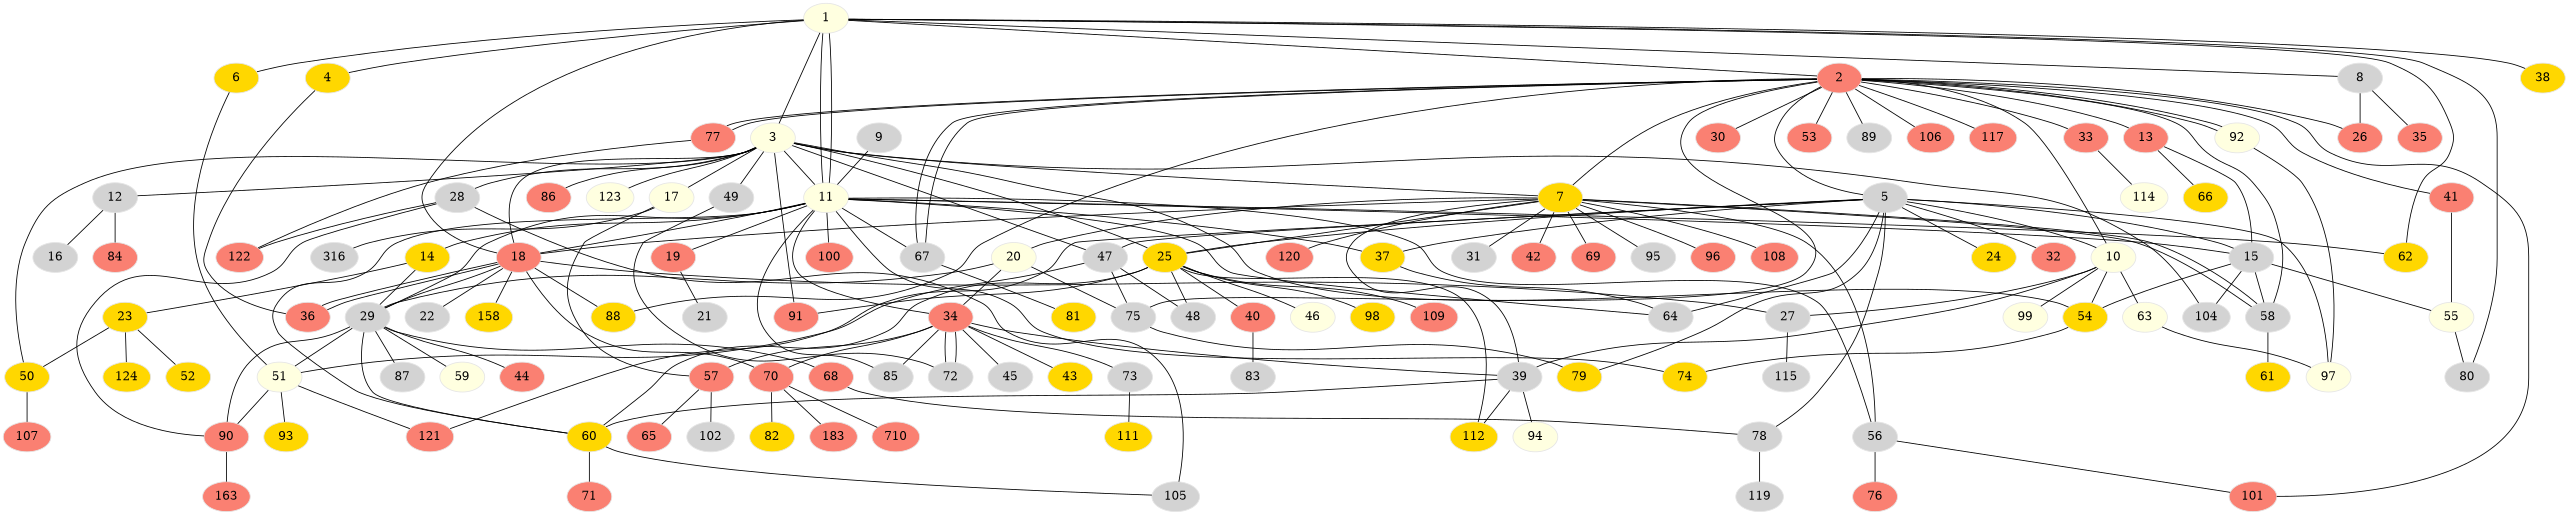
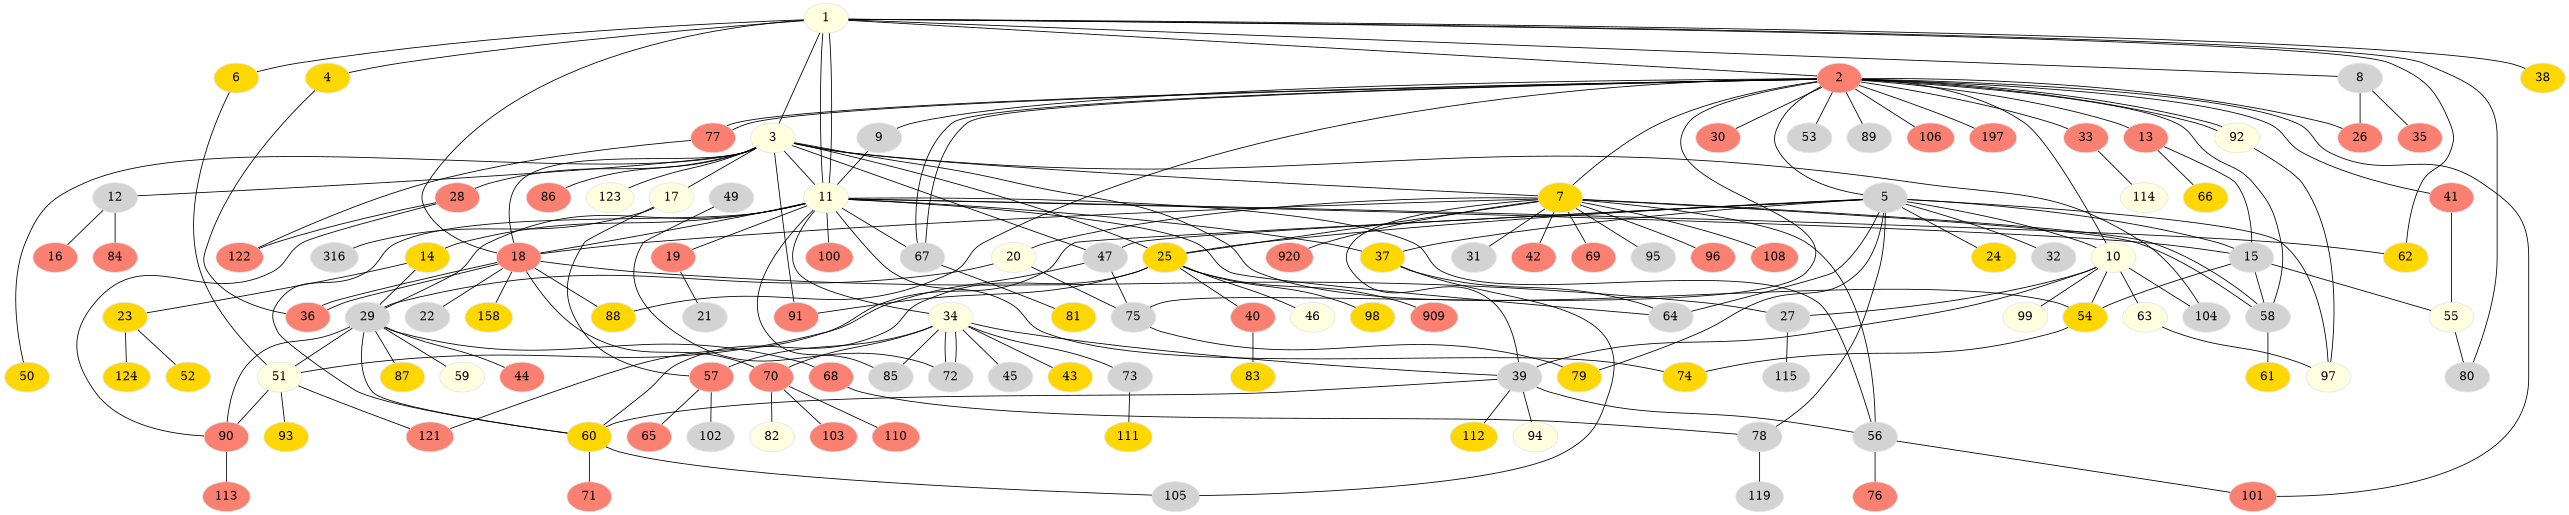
none -> (1355, 87)
(1809, 138) -> (1809, 138)
(1993, 138) -> (1993, 138)
(752, 168) -> none
(457, 198) -> (457, 198)
(55, 257) -> (55, 257)
(1290, 257) -> (1290, 257)
(2054, 257) -> (2054, 257)
(865, 273) -> (1557, 455)
(1377, 278) -> none
(2234, 280) -> (2164, 290)
(443, 287) -> none
(982, 287) -> none
(951, 317) -> (951, 317)
(1193, 317) -> none
(1434, 317) -> (1434, 317)
(71, 350) -> none
(402, 377) -> (402, 377)
(1253, 377) -> (1253, 377)
none -> (1694, 414)
(27, 437) -> none
(772, 437) -> (772, 437)
(834, 437) -> (834, 437)
(896, 437) -> (896, 437)
(226, 497) -> (226, 497)
